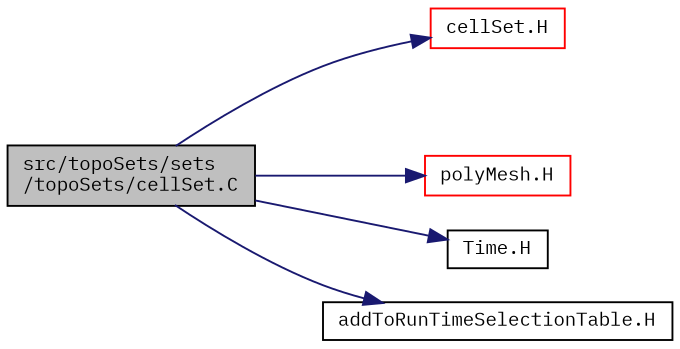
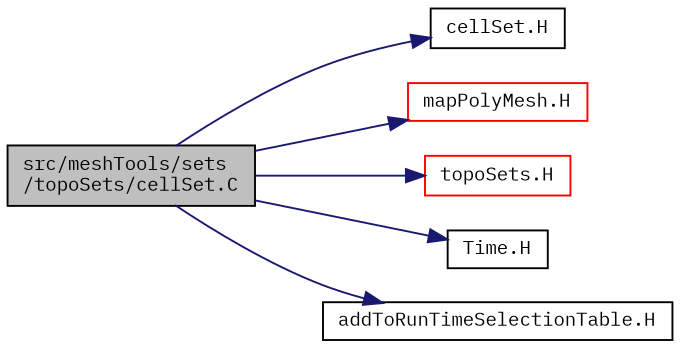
(498, 28) -> (498, 28)
none -> (498, 102)
(131, 176) -> (131, 176)
(498, 176) -> (498, 176)
